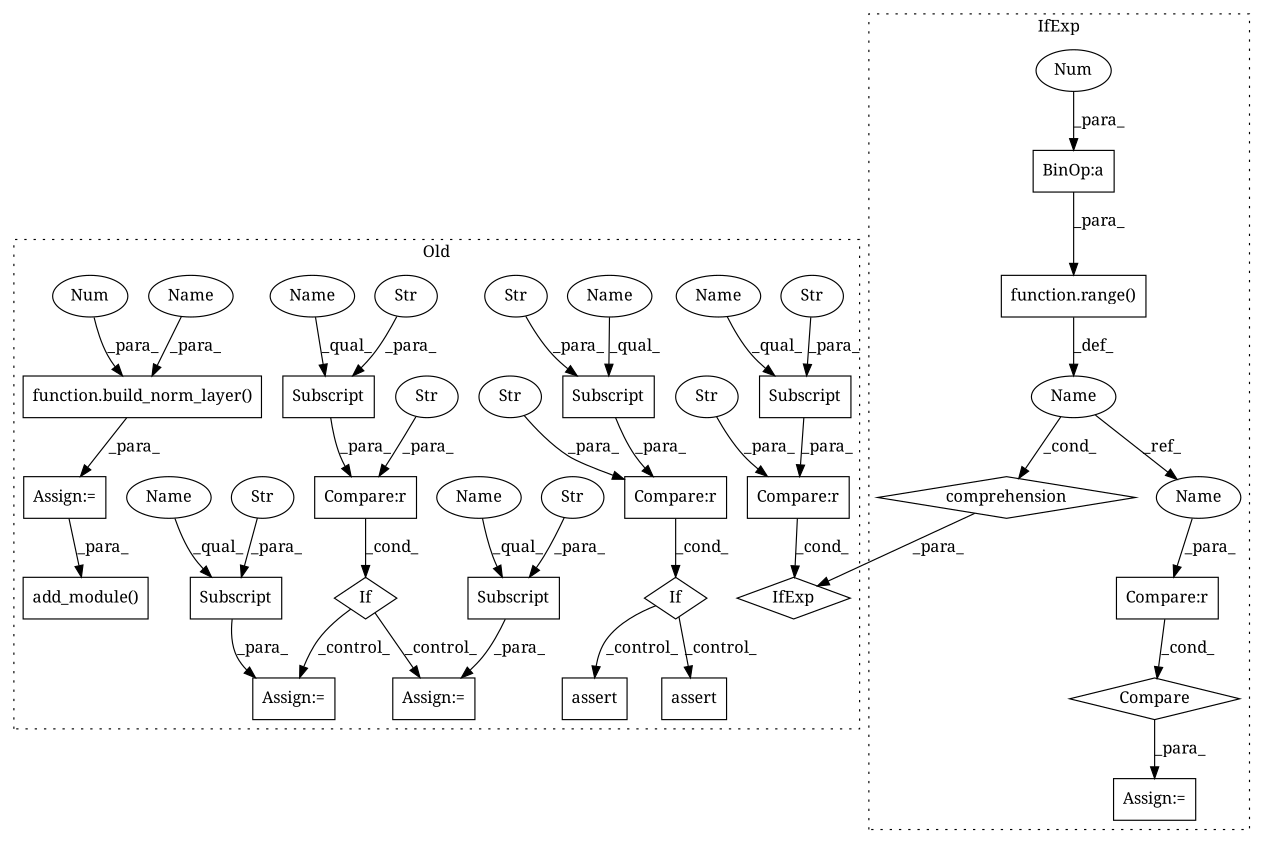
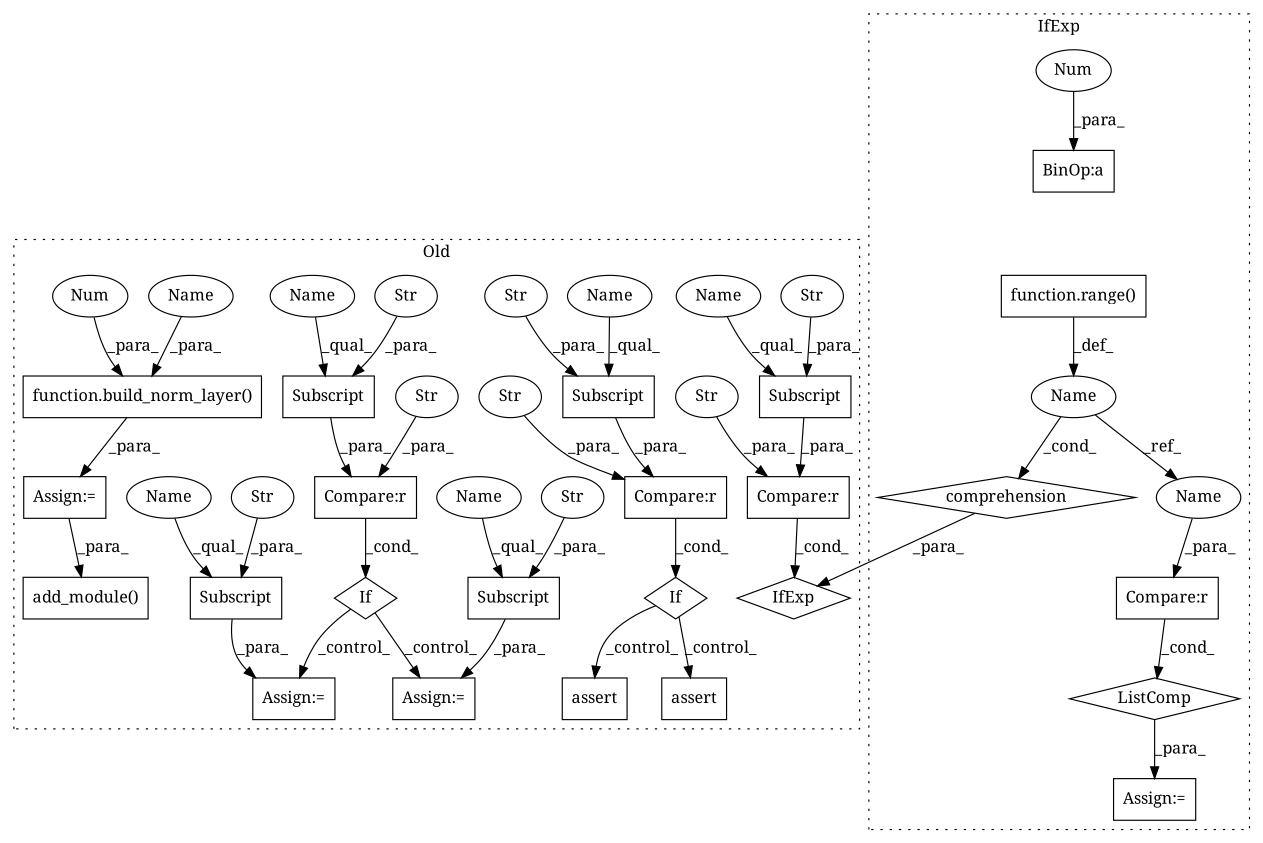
(1074, 228) -> none
(1155, 699) -> (1155, 699)
